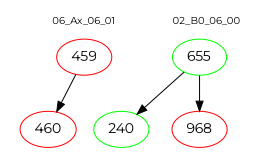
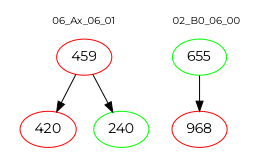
(171, 84) -> (100, 89)
(48, 129) -> (48, 129)
